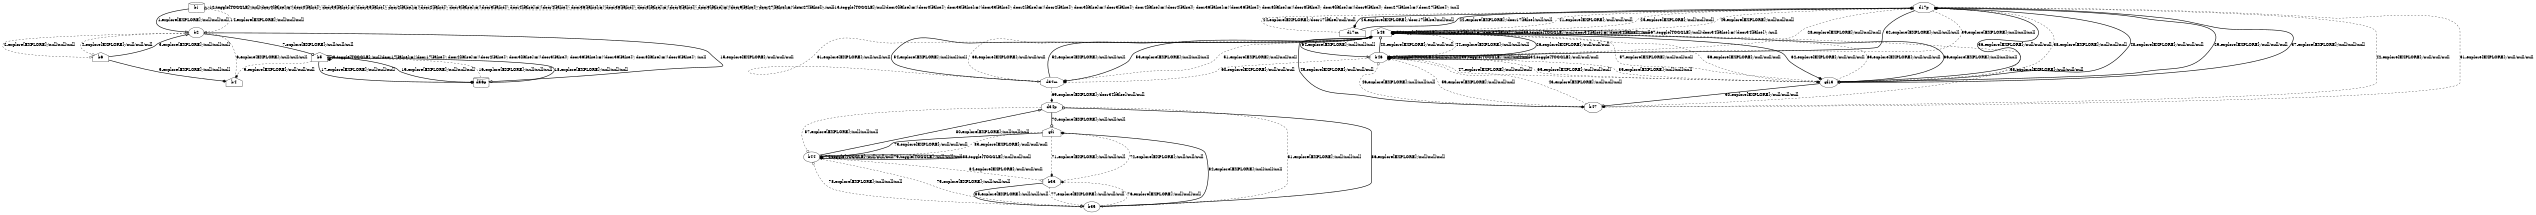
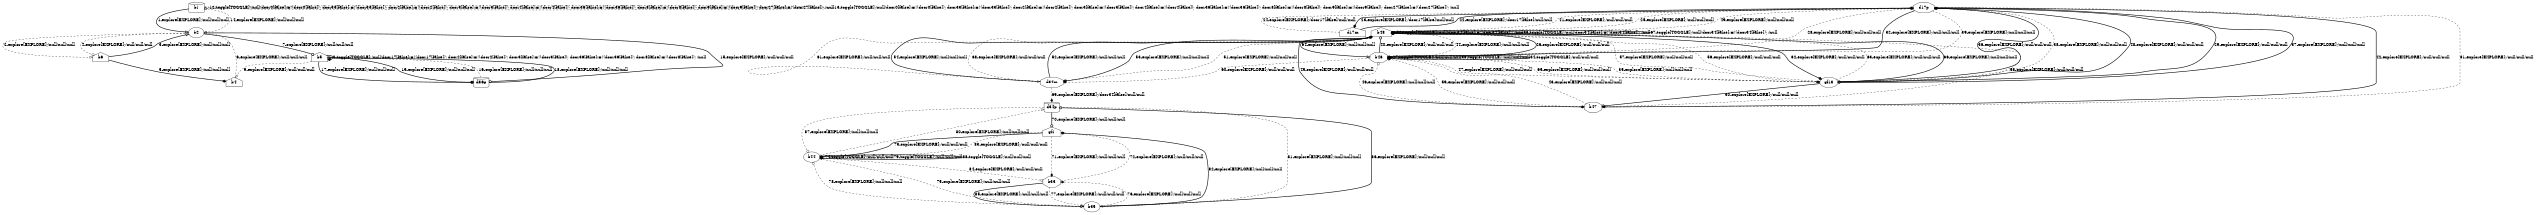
(582, 39) -> (583, 39)
(273, 64) -> (272, 64)
(2238, 96) -> (2238, 96)
(1052, 107) -> (1052, 107)
(929, 133) -> (930, 132)
